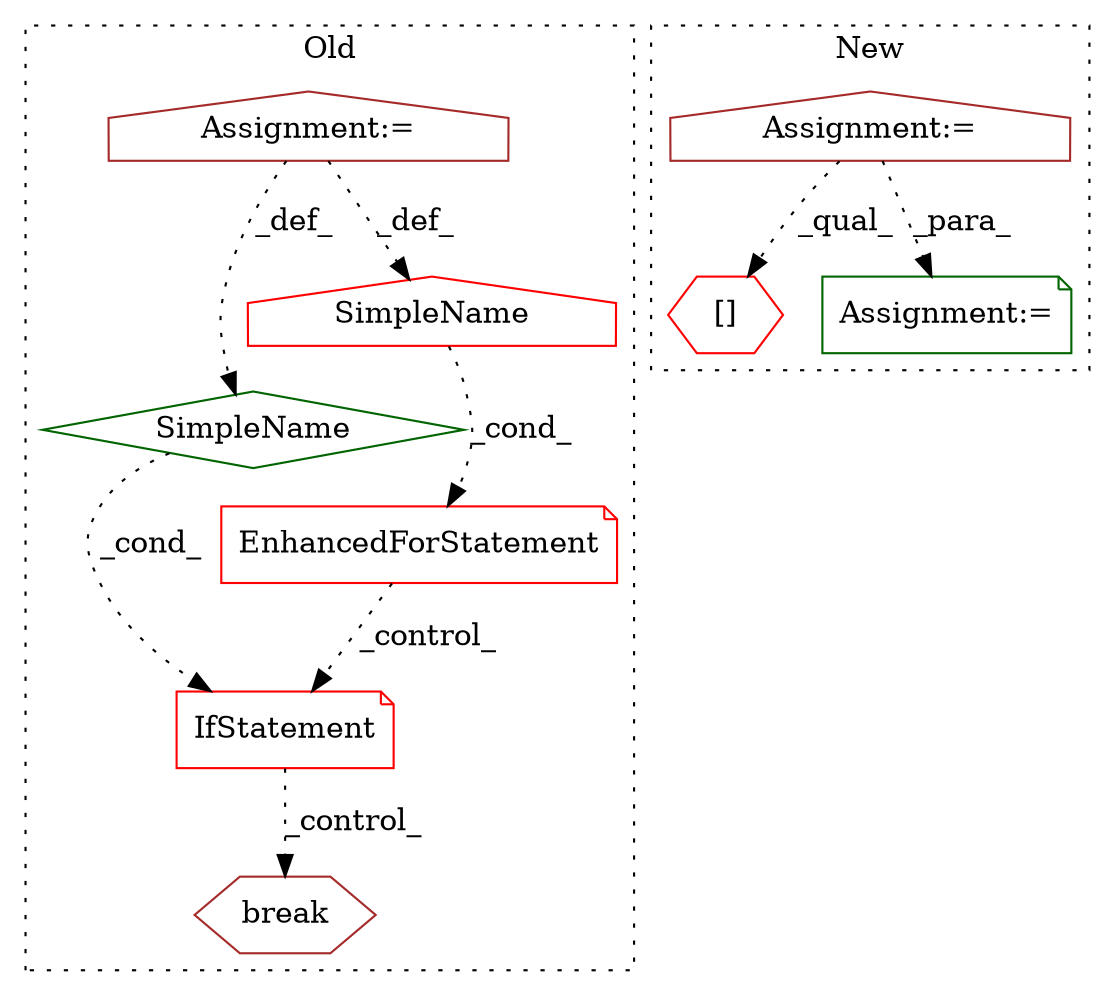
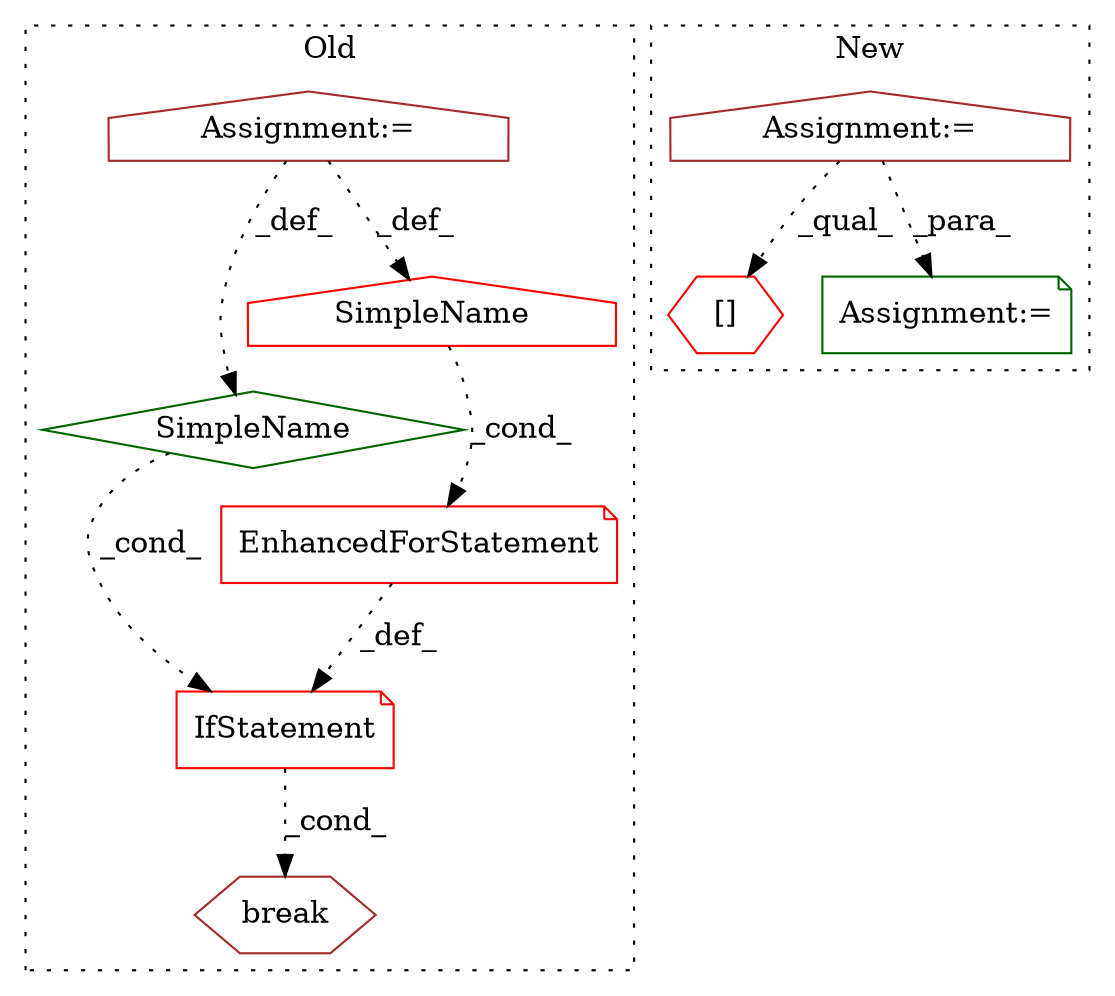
(428, 637) -> (399, 637)
(353, 822) -> (336, 822)
